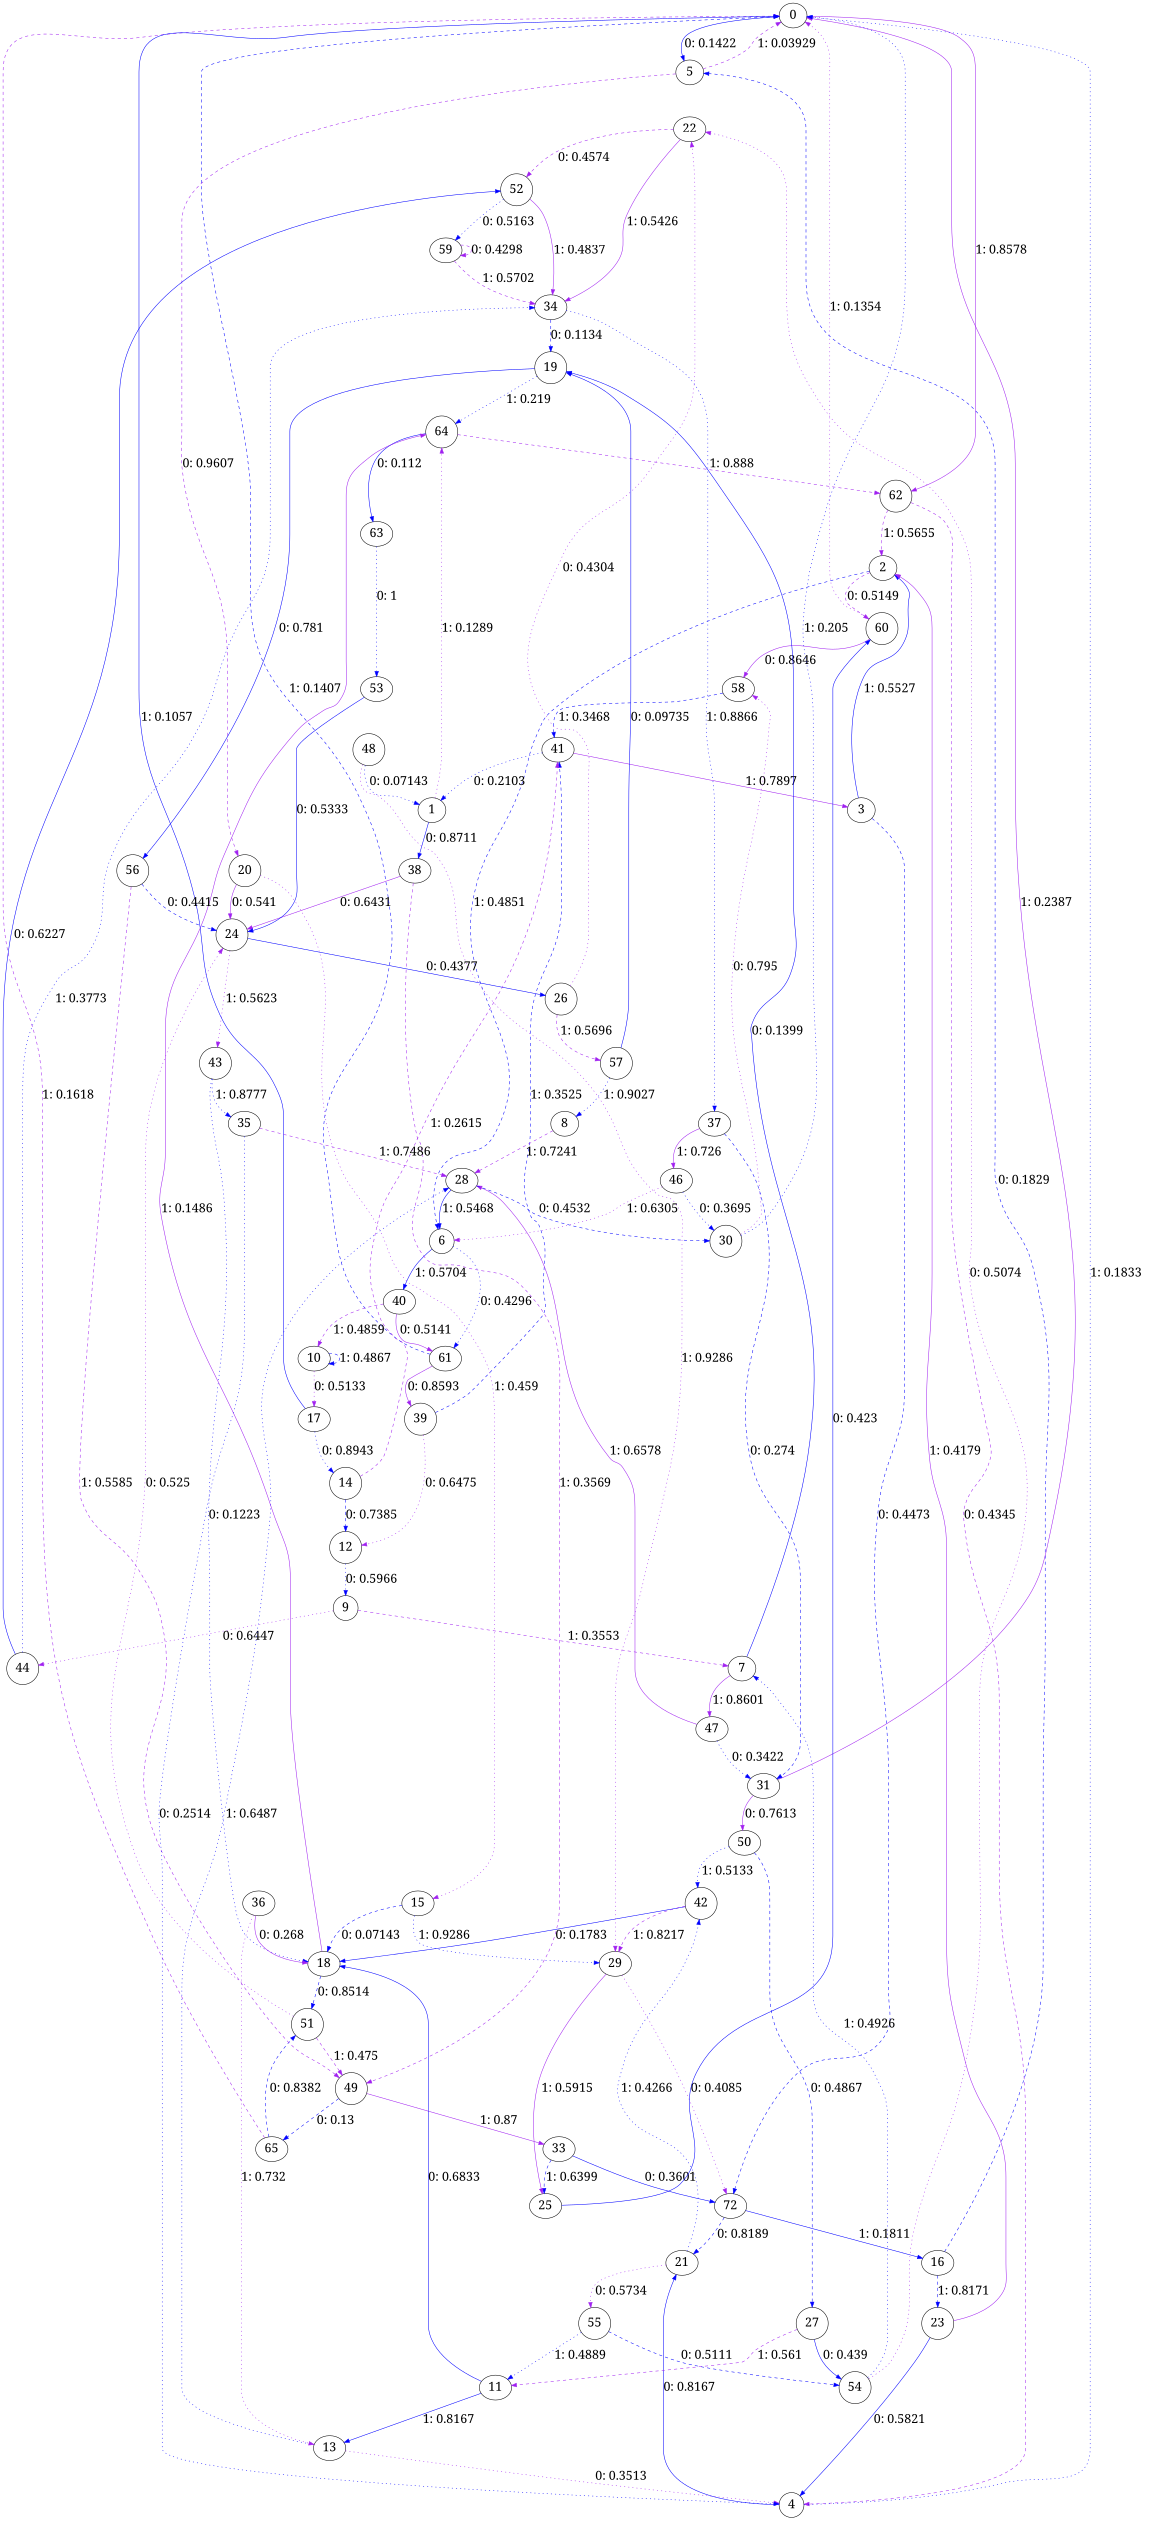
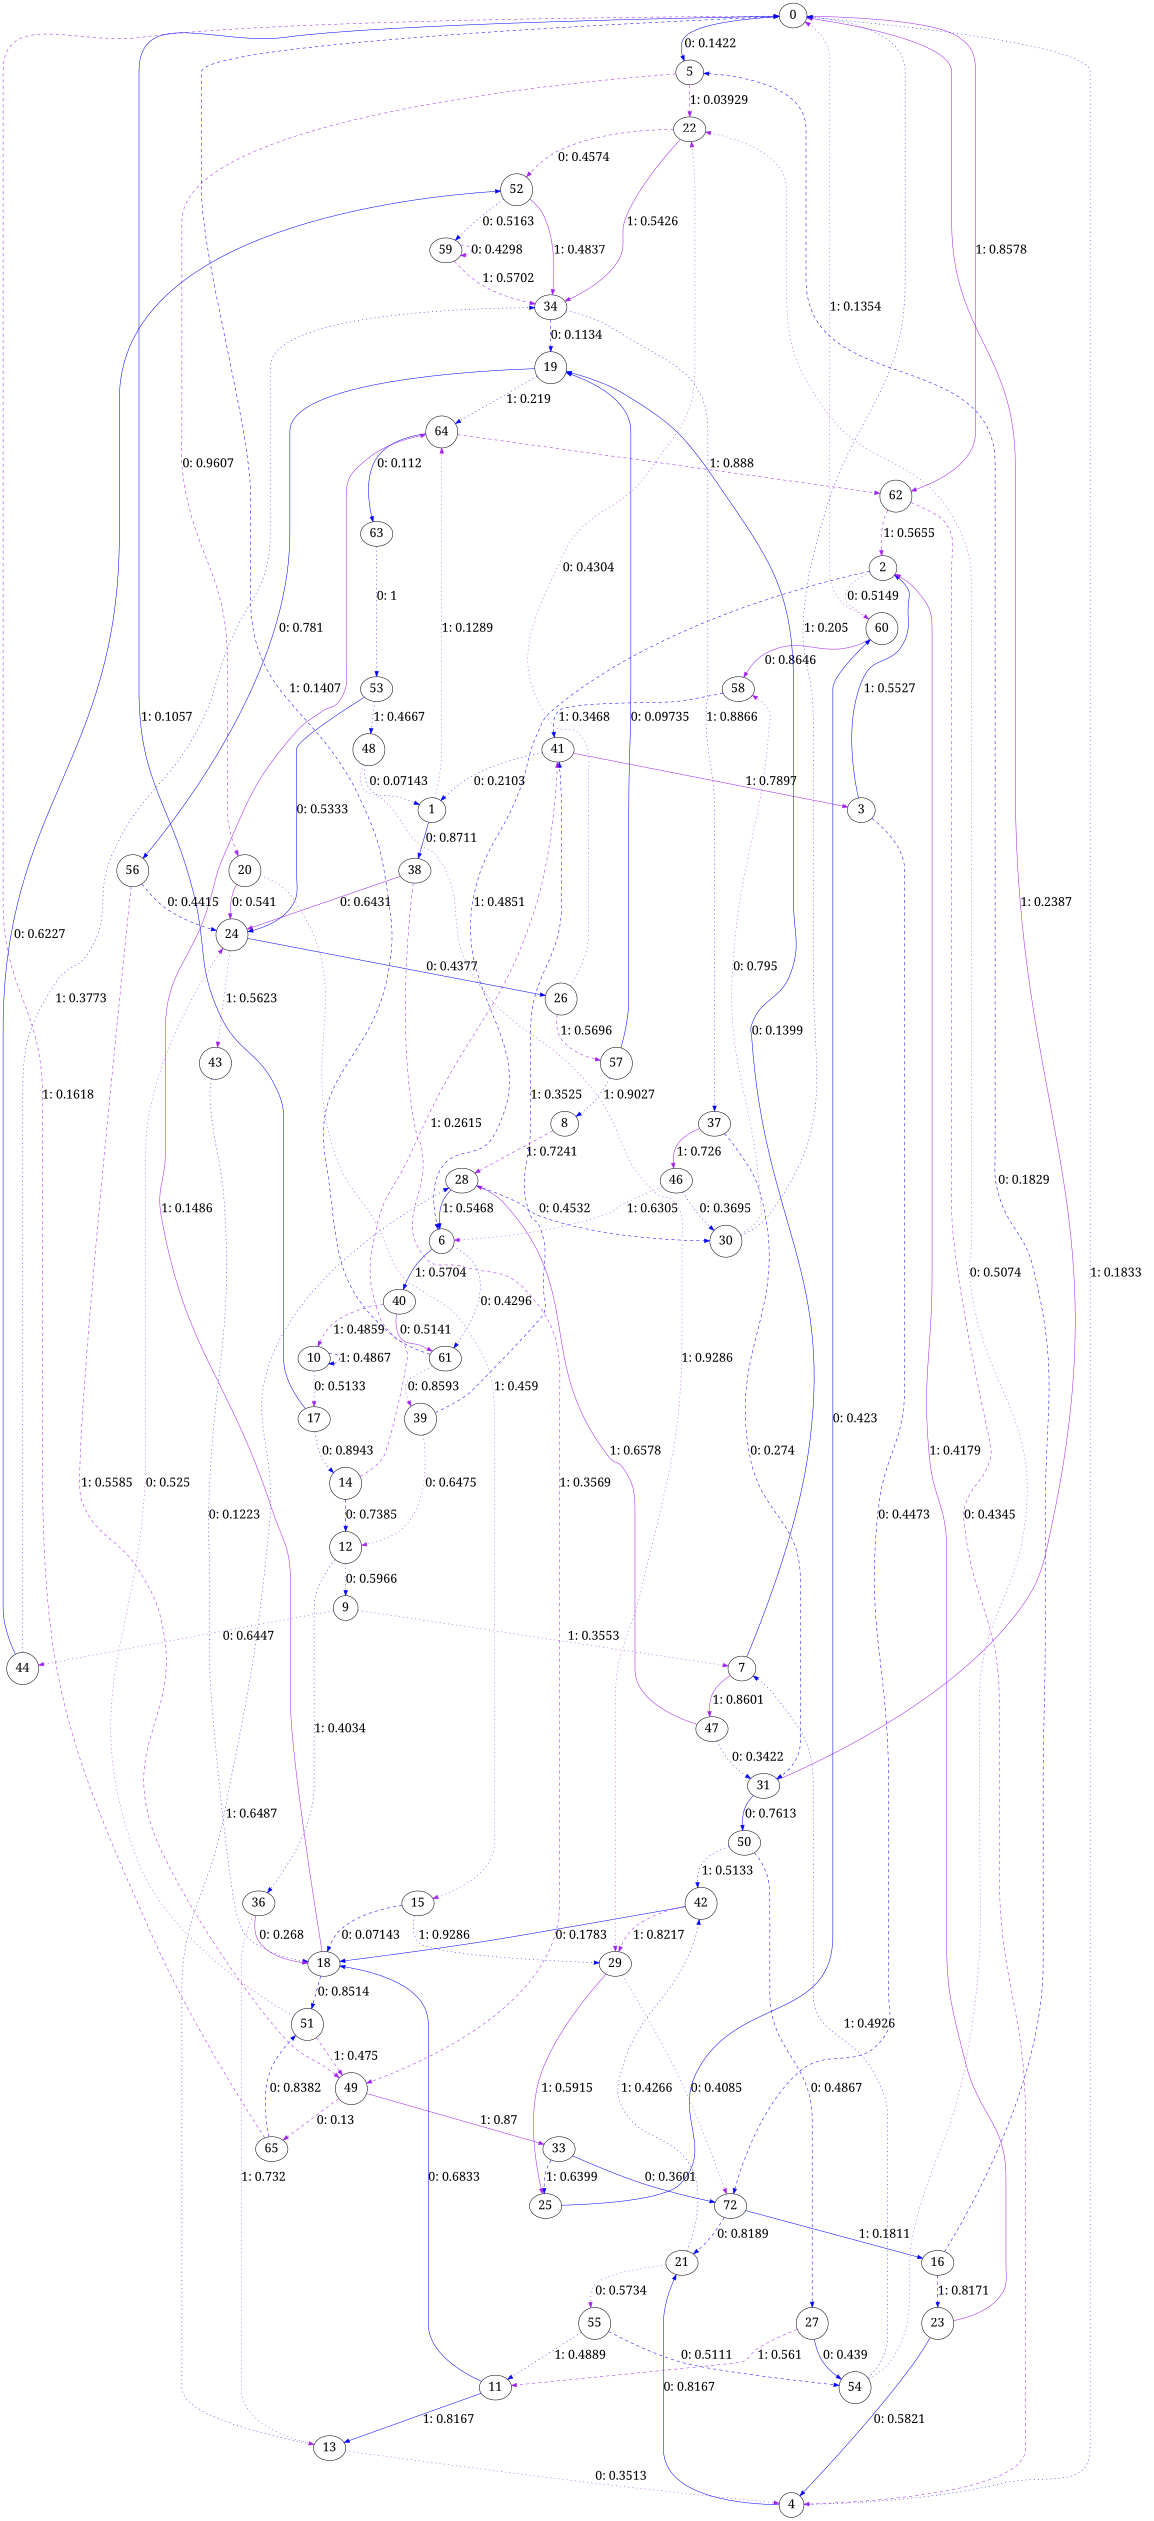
(743, 52) -> (690, 98)
(846, 593) -> (846, 593)
none -> (373, 715)
(244, 1124) -> none
(410, 1378) -> (410, 1378)
(540, 1638) -> (540, 1638)
none -> (314, 1727)
(745, 1809) -> (745, 1809)
(313, 2118) -> (313, 2118)
